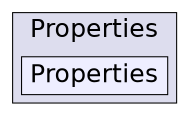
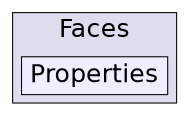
(95, 30) -> (95, 30)
